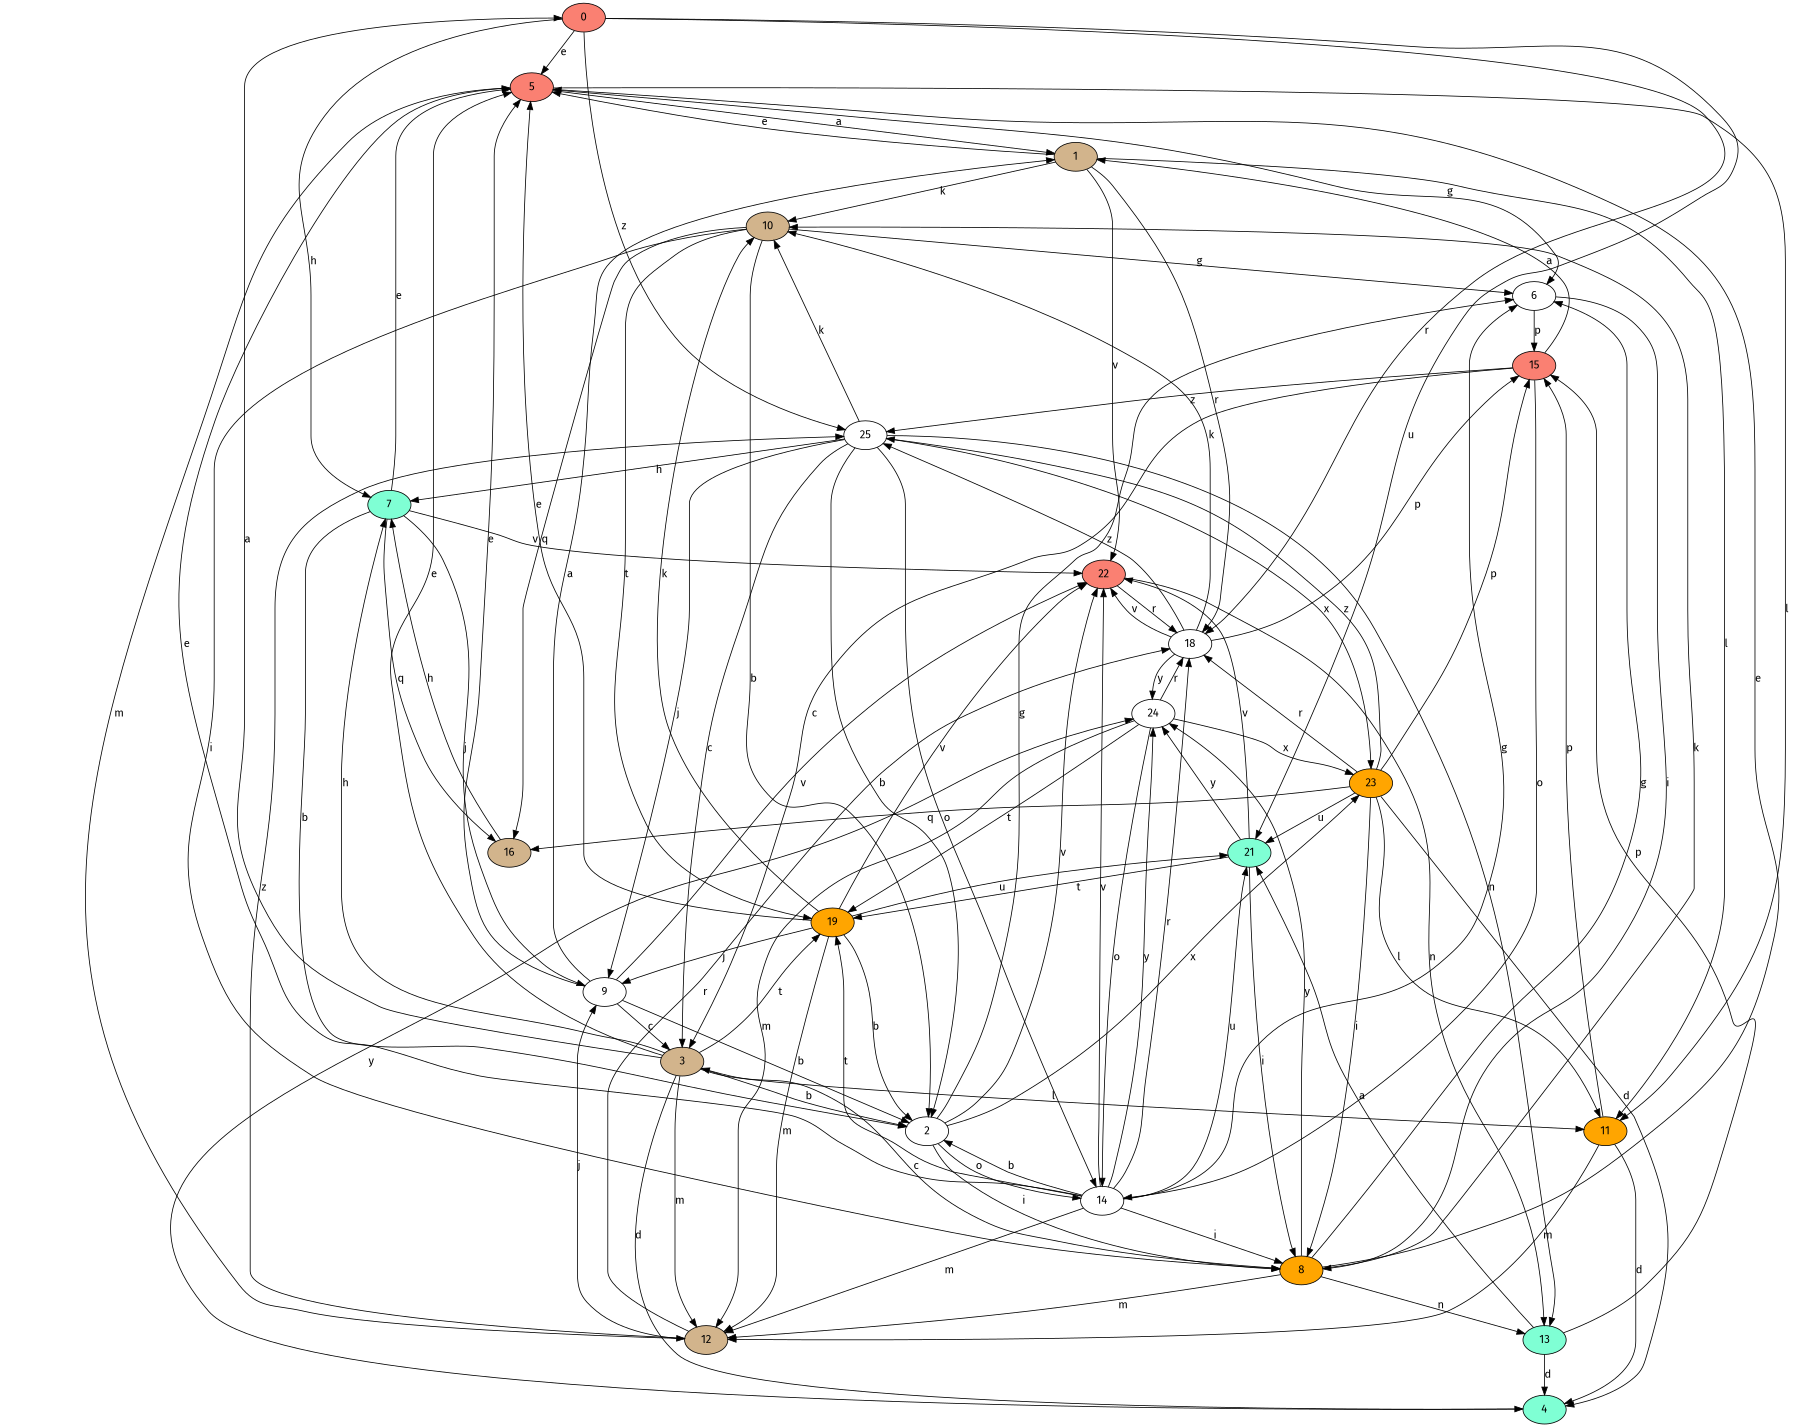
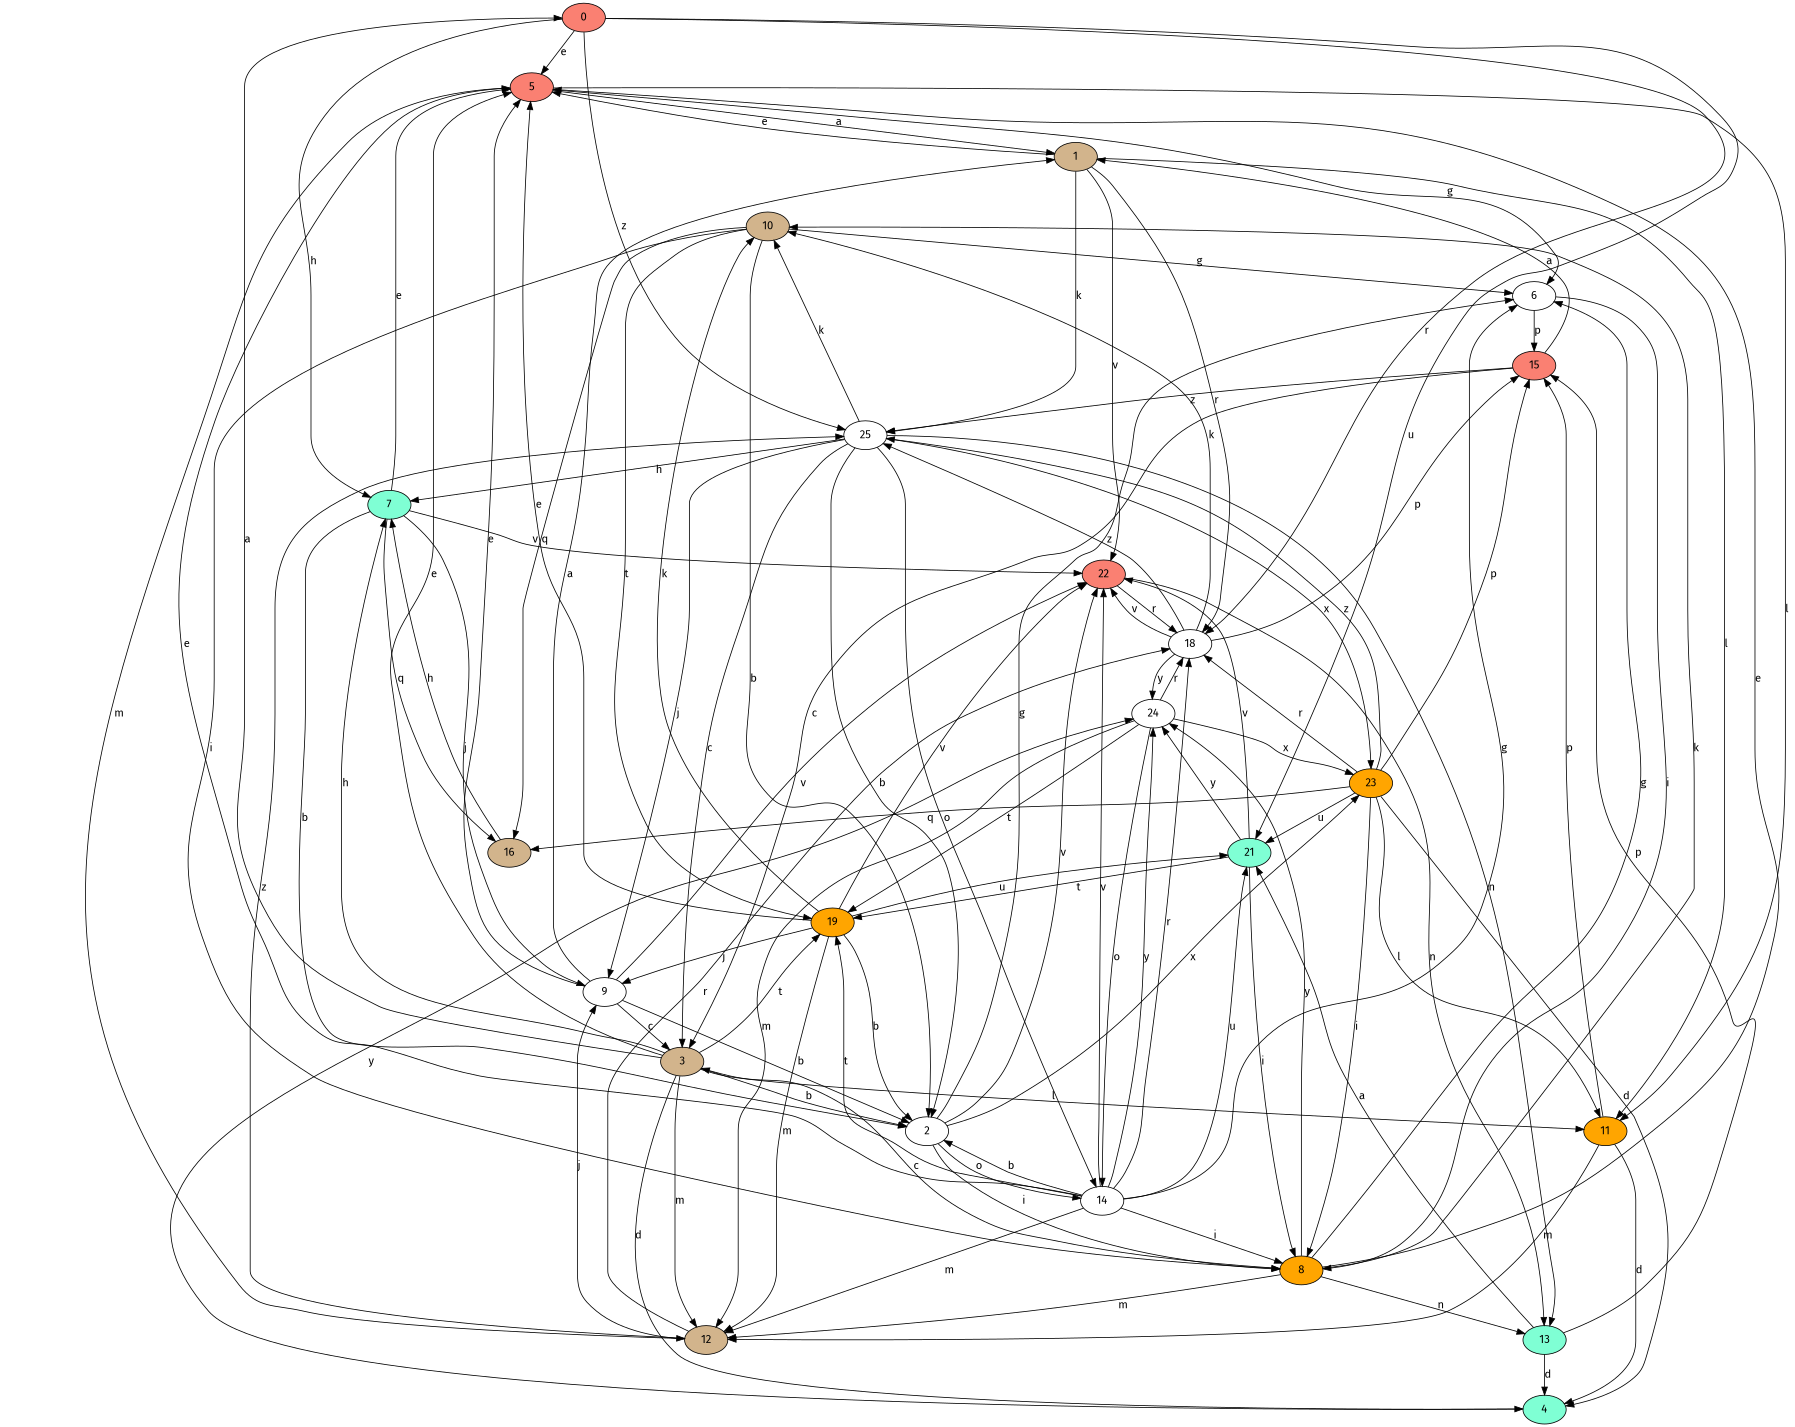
(926, 191) -> (1075, 369)
(1533, 901) -> none
